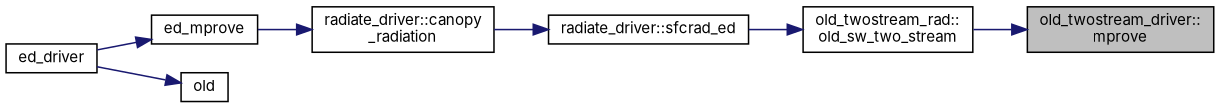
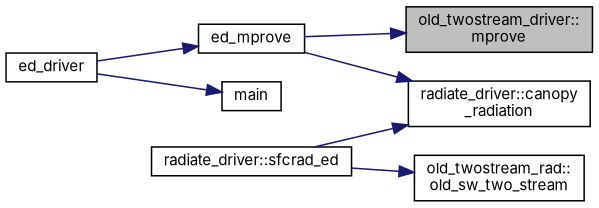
(514, 30) -> (354, 138)
(992, 30) -> (348, 35)
(205, 87) -> (252, 96)
